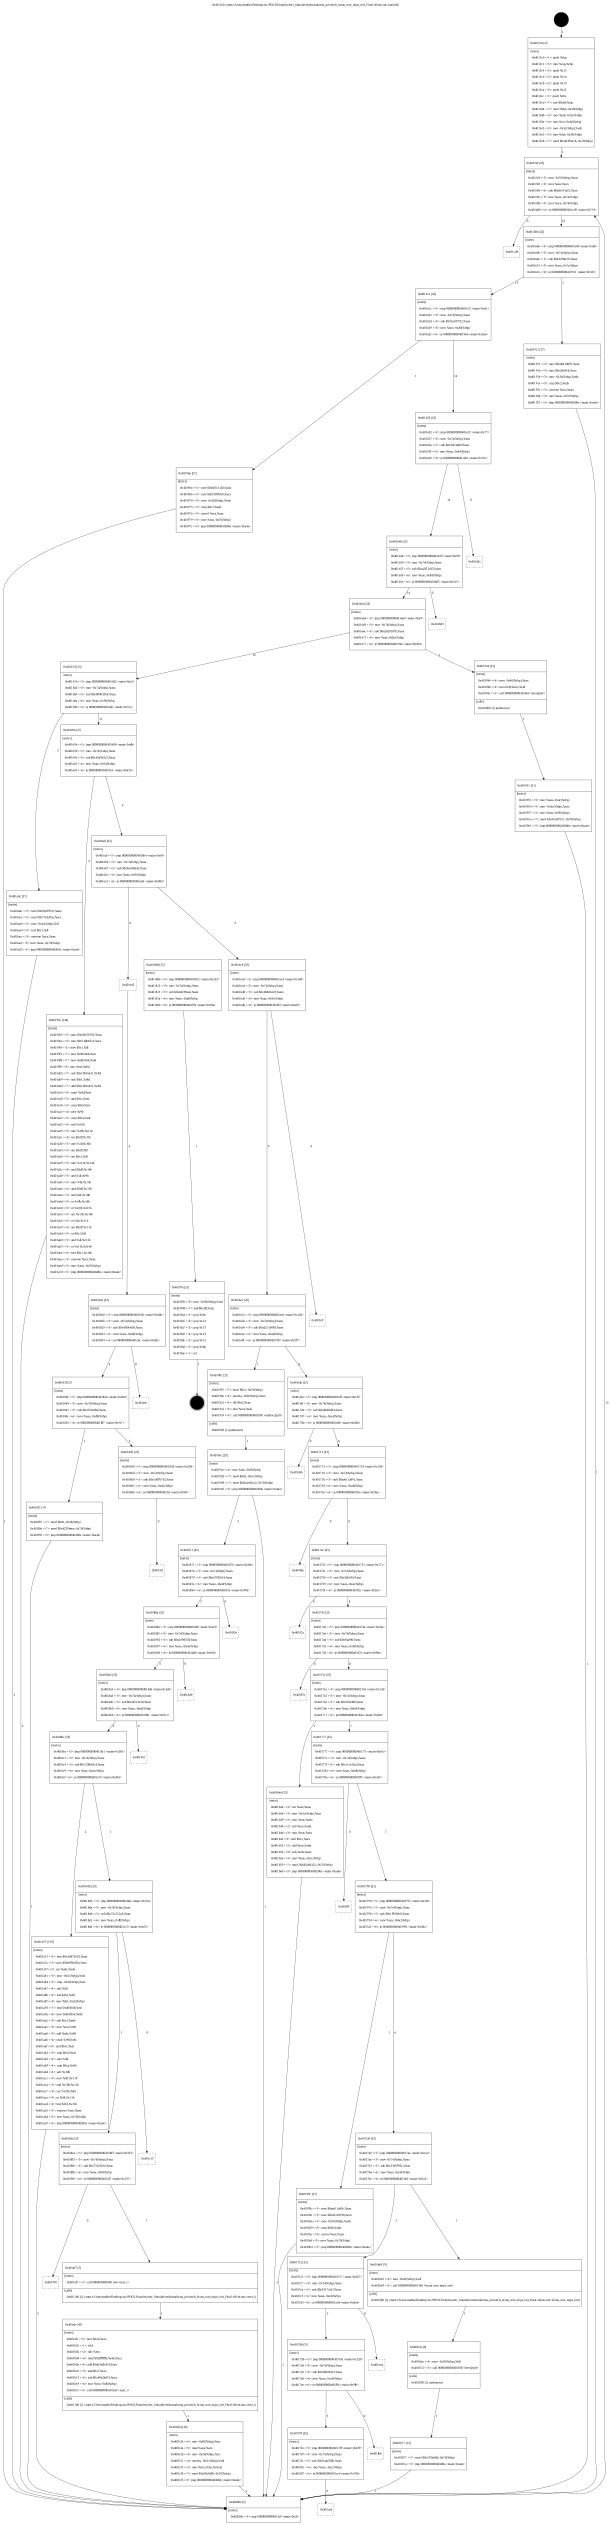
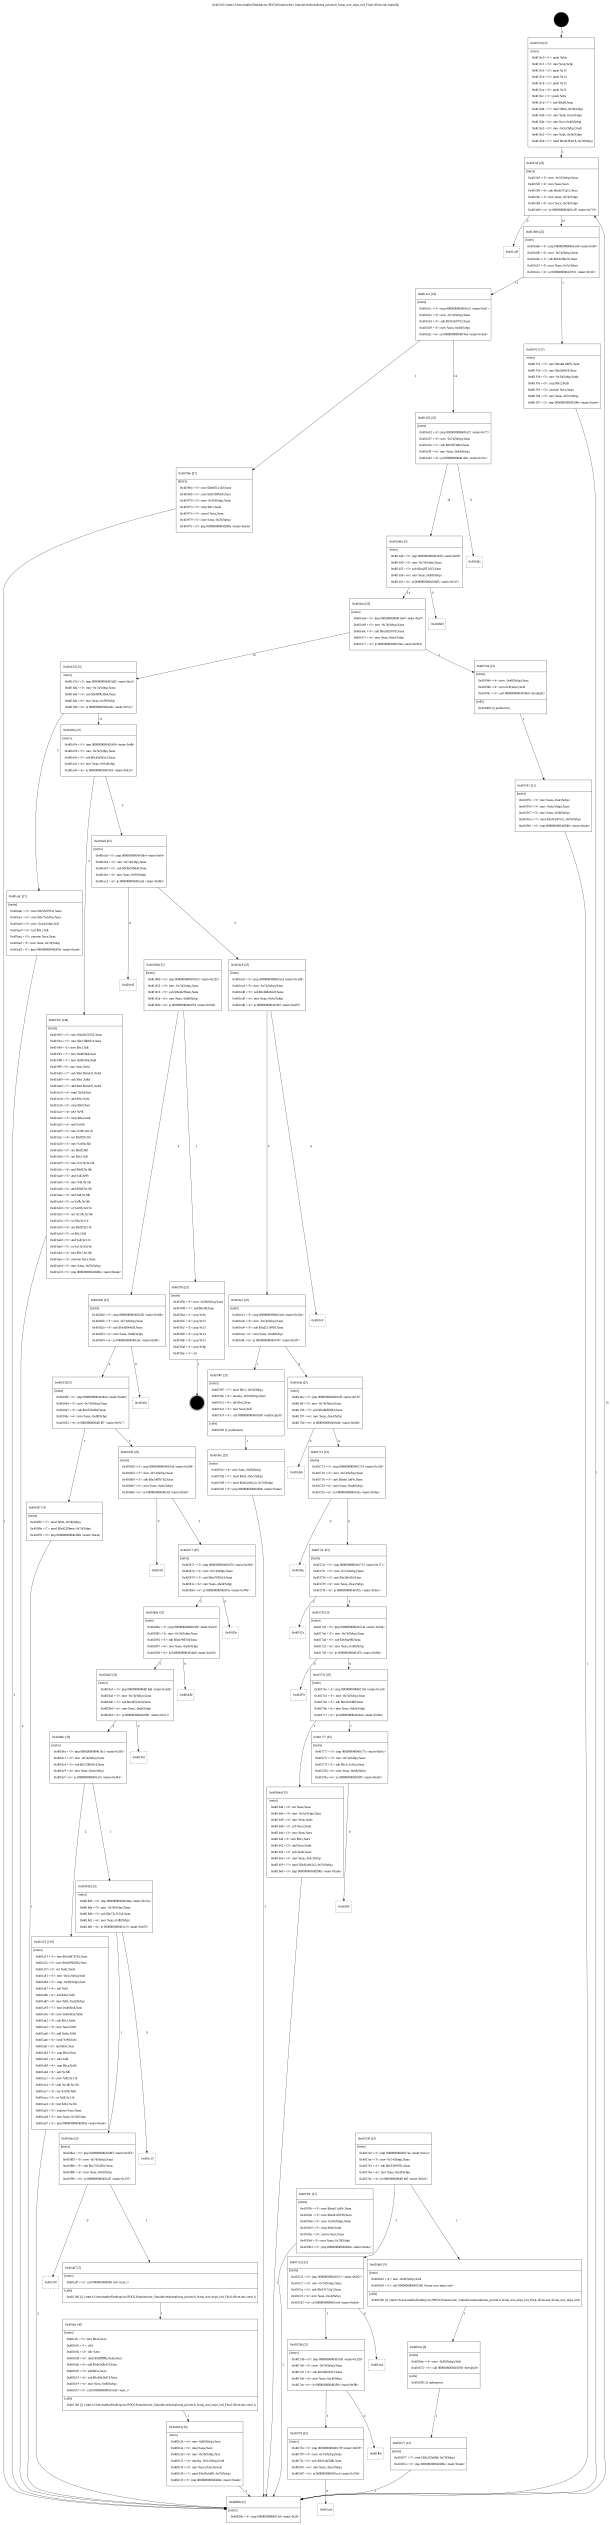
(127, 1142) -> (155, 1152)
(232, 1519) -> (186, 1521)
(394, 1907) -> none
